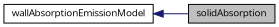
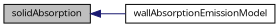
(176, 14) -> (113, 14)
